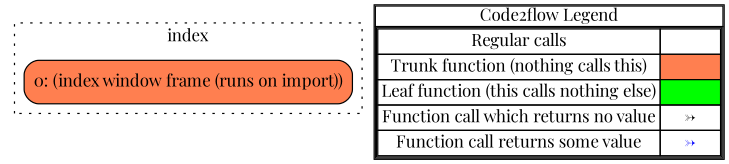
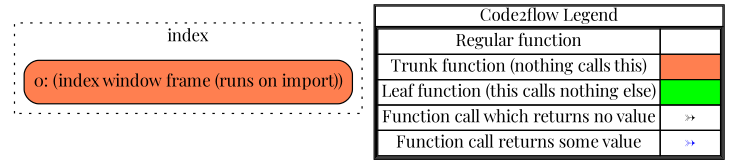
(519, 41) -> (519, 41)
